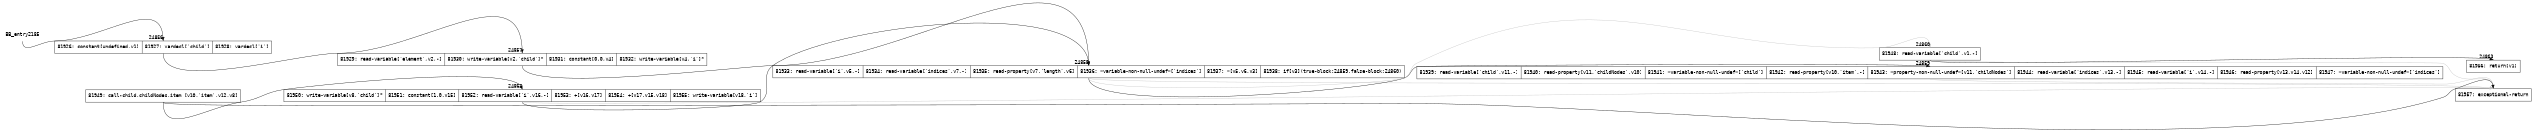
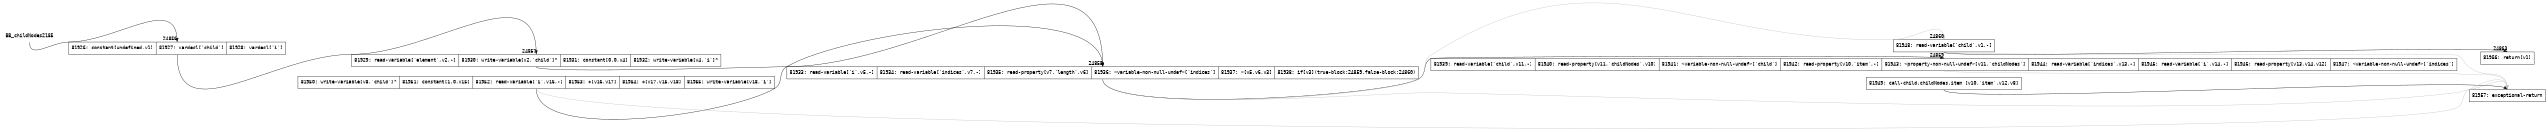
(23, 35) -> (30, 36)
(335, 84) -> none
